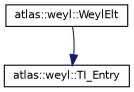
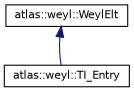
(74, 40) -> (60, 51)
